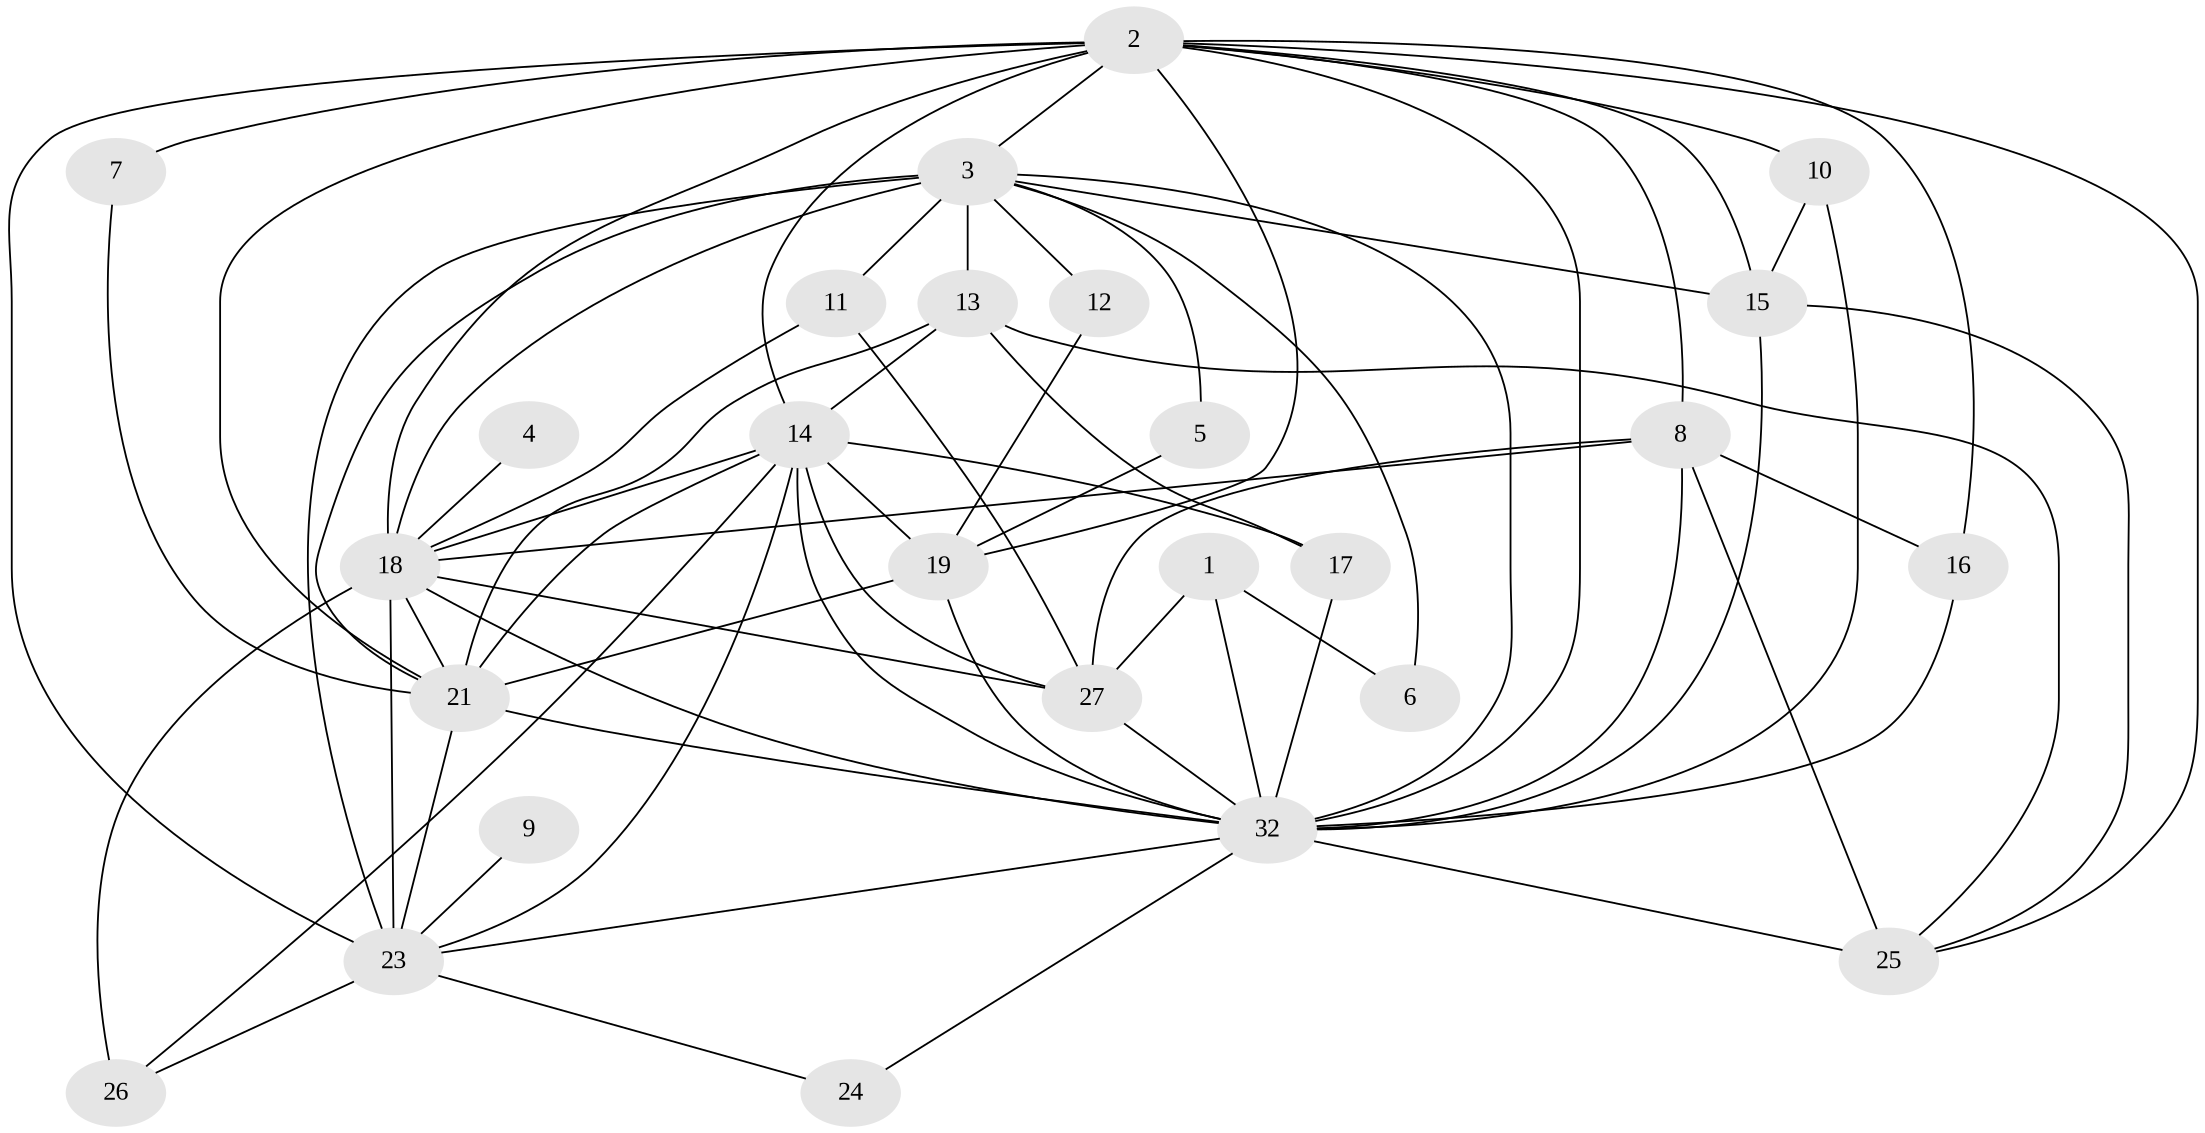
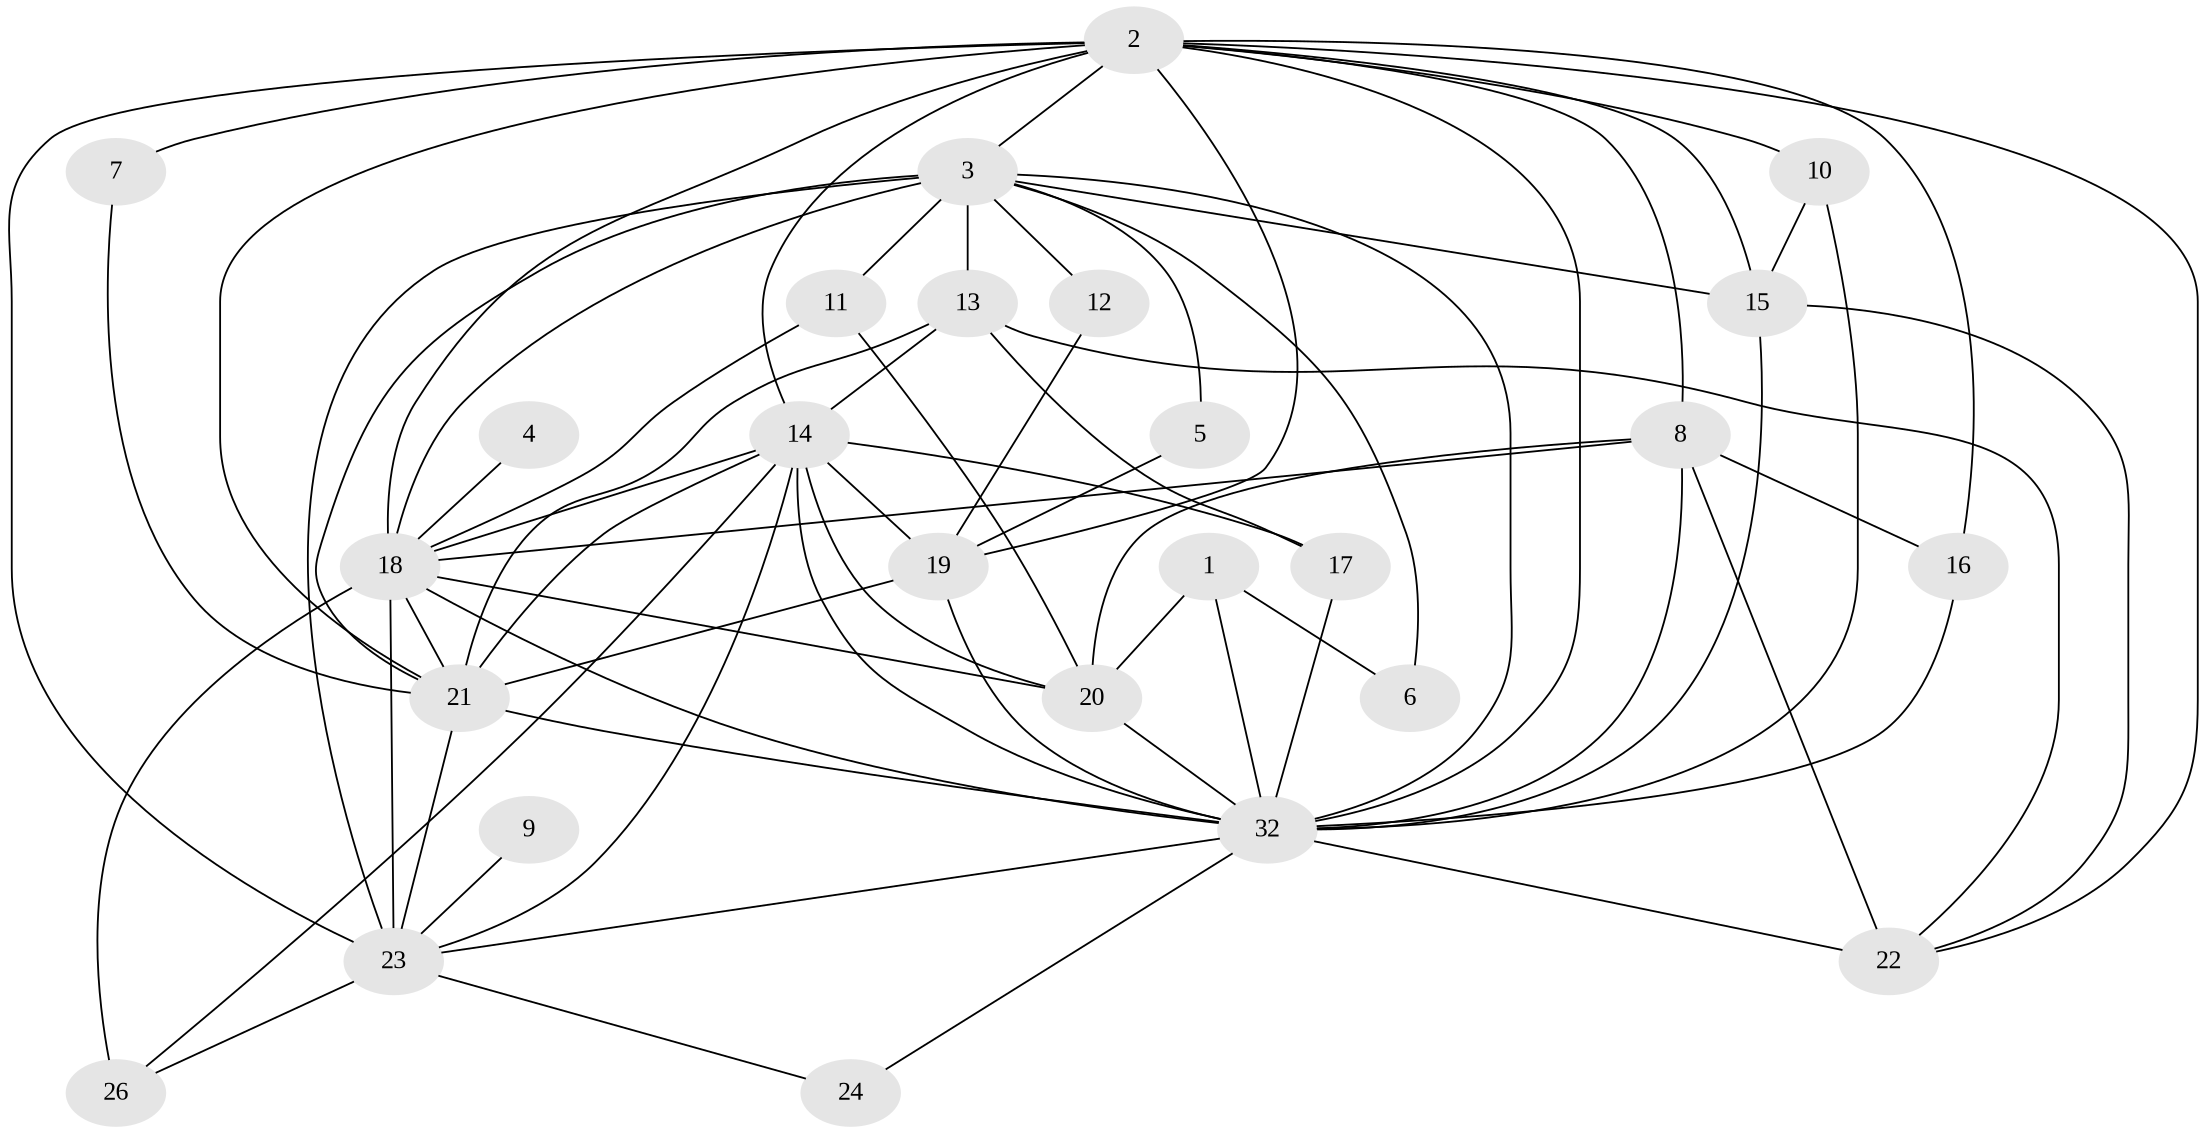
(1092, 698) -> (1092, 698)
(1889, 961) -> (1889, 961)
